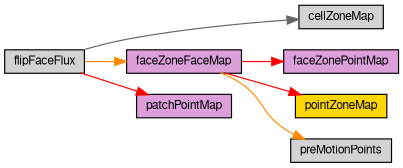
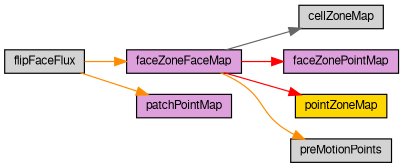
(183, 30) -> (257, 41)
(109, 82) -> (109, 82)
